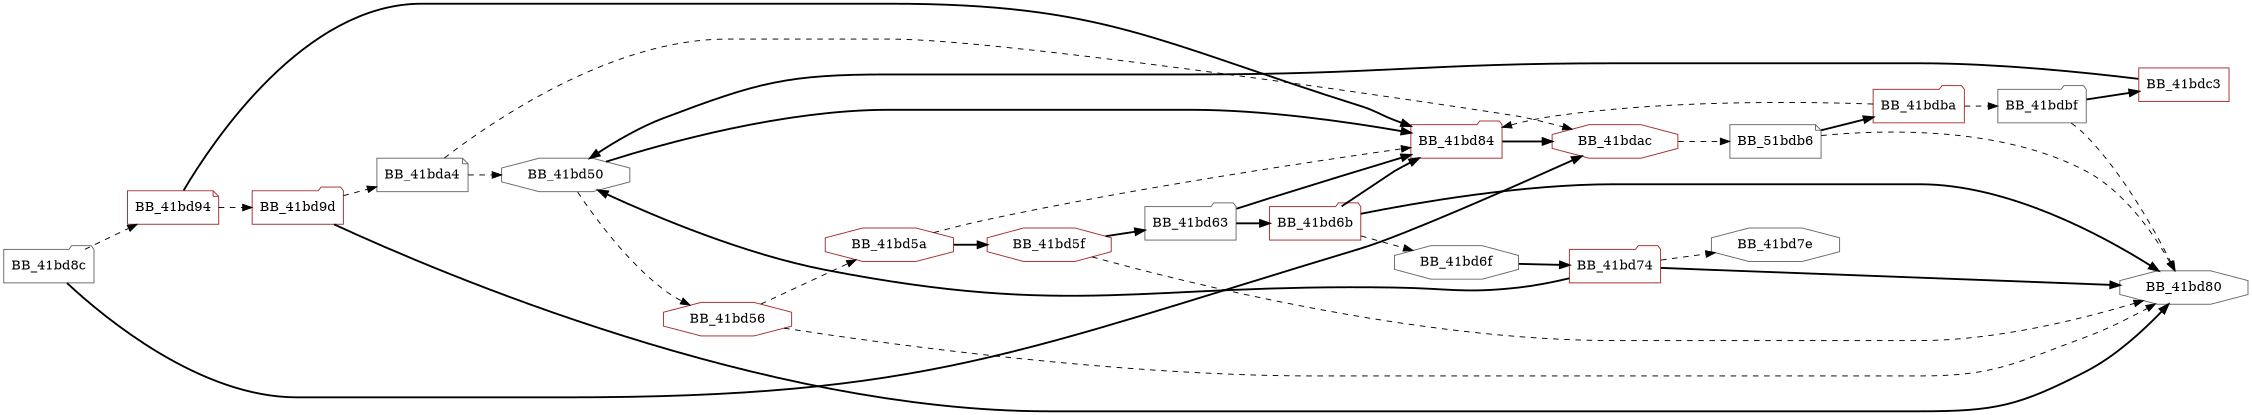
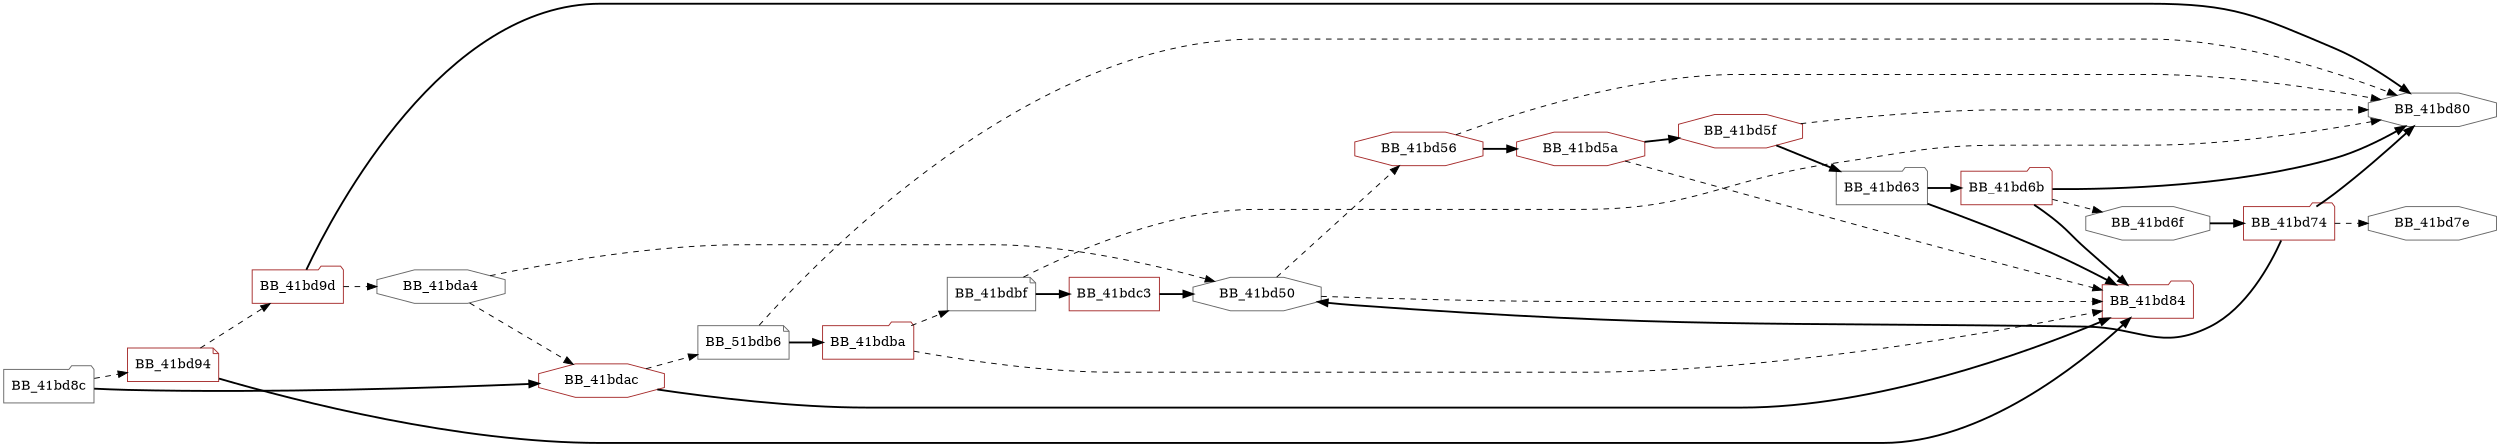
(2042, 106) -> (992, 294)
(1002, 110) -> (1707, 302)
(1522, 141) -> (1385, 408)
(422, 175) -> (441, 287)
(804, 284) -> (1495, 149)
